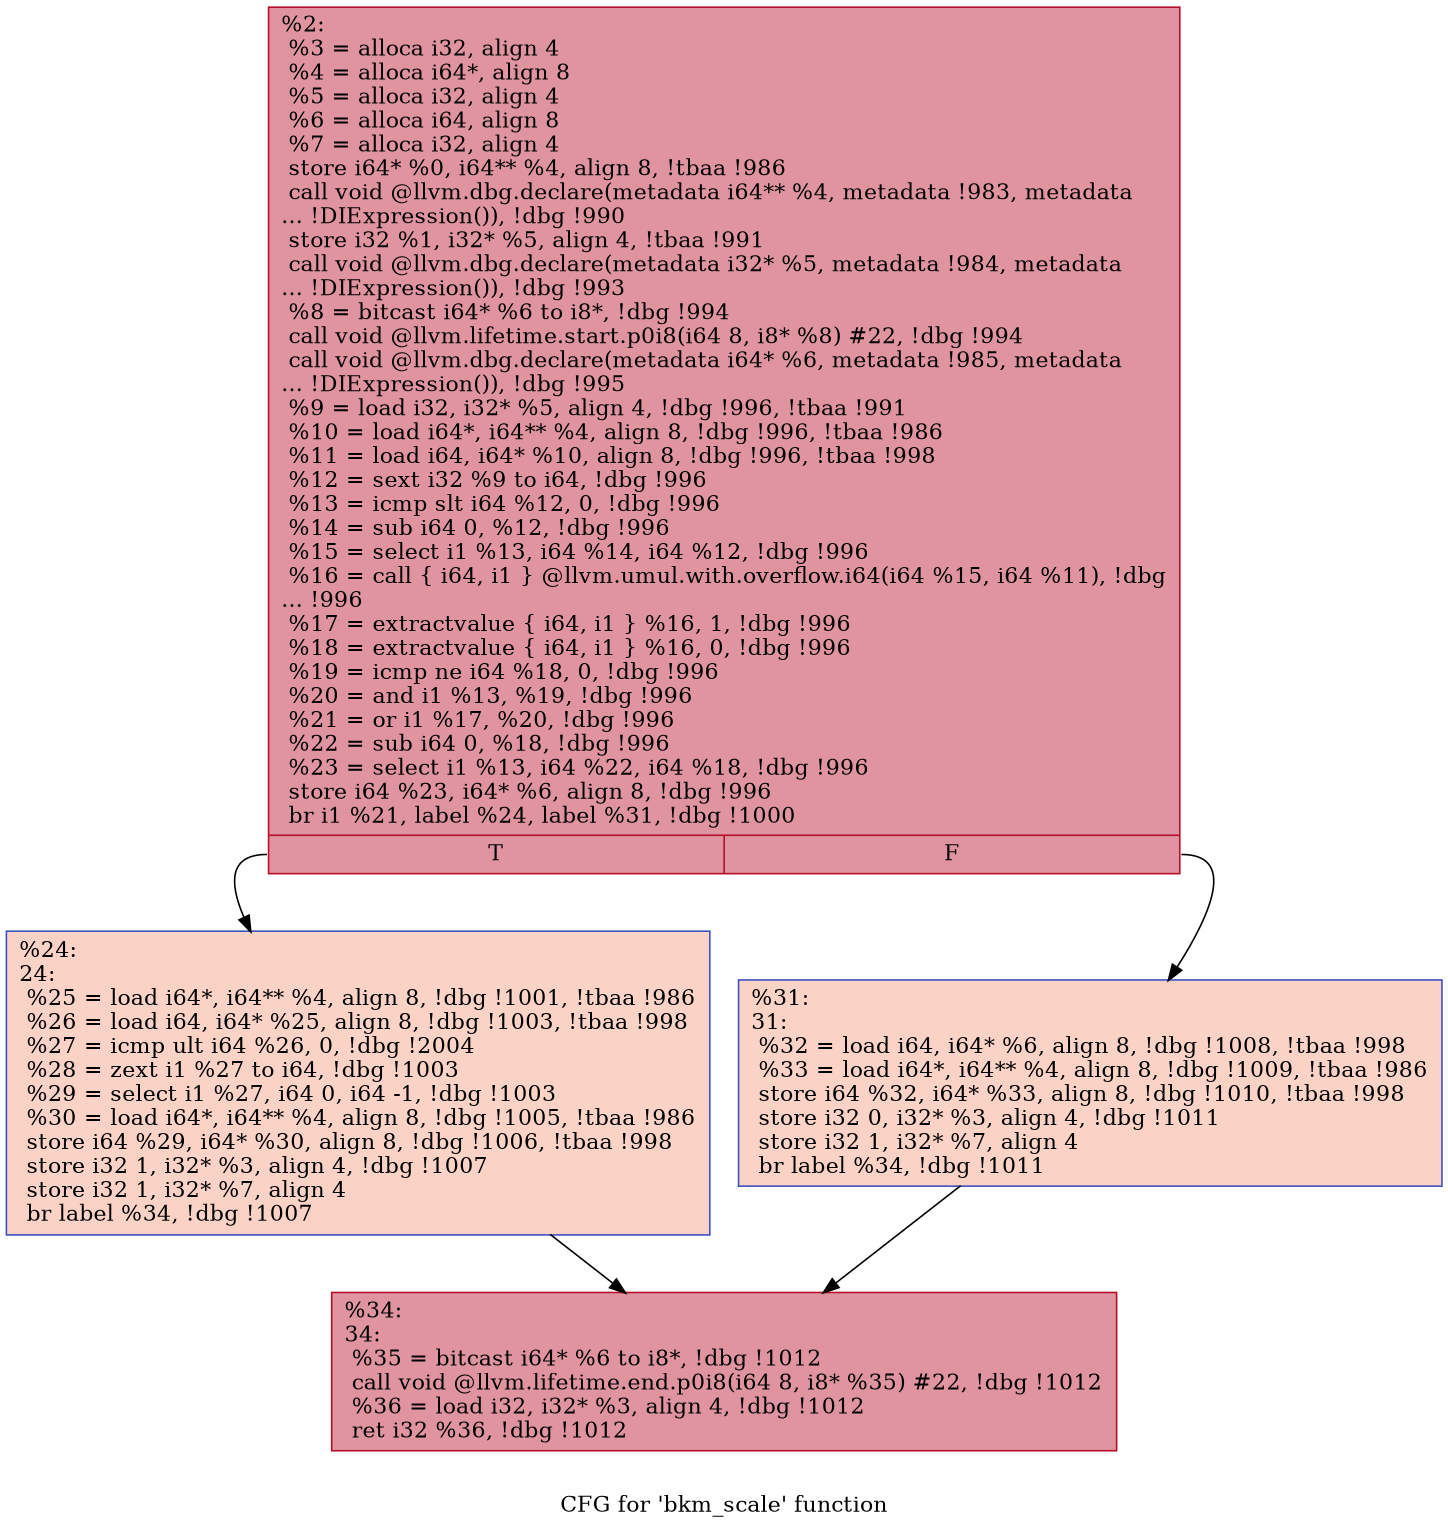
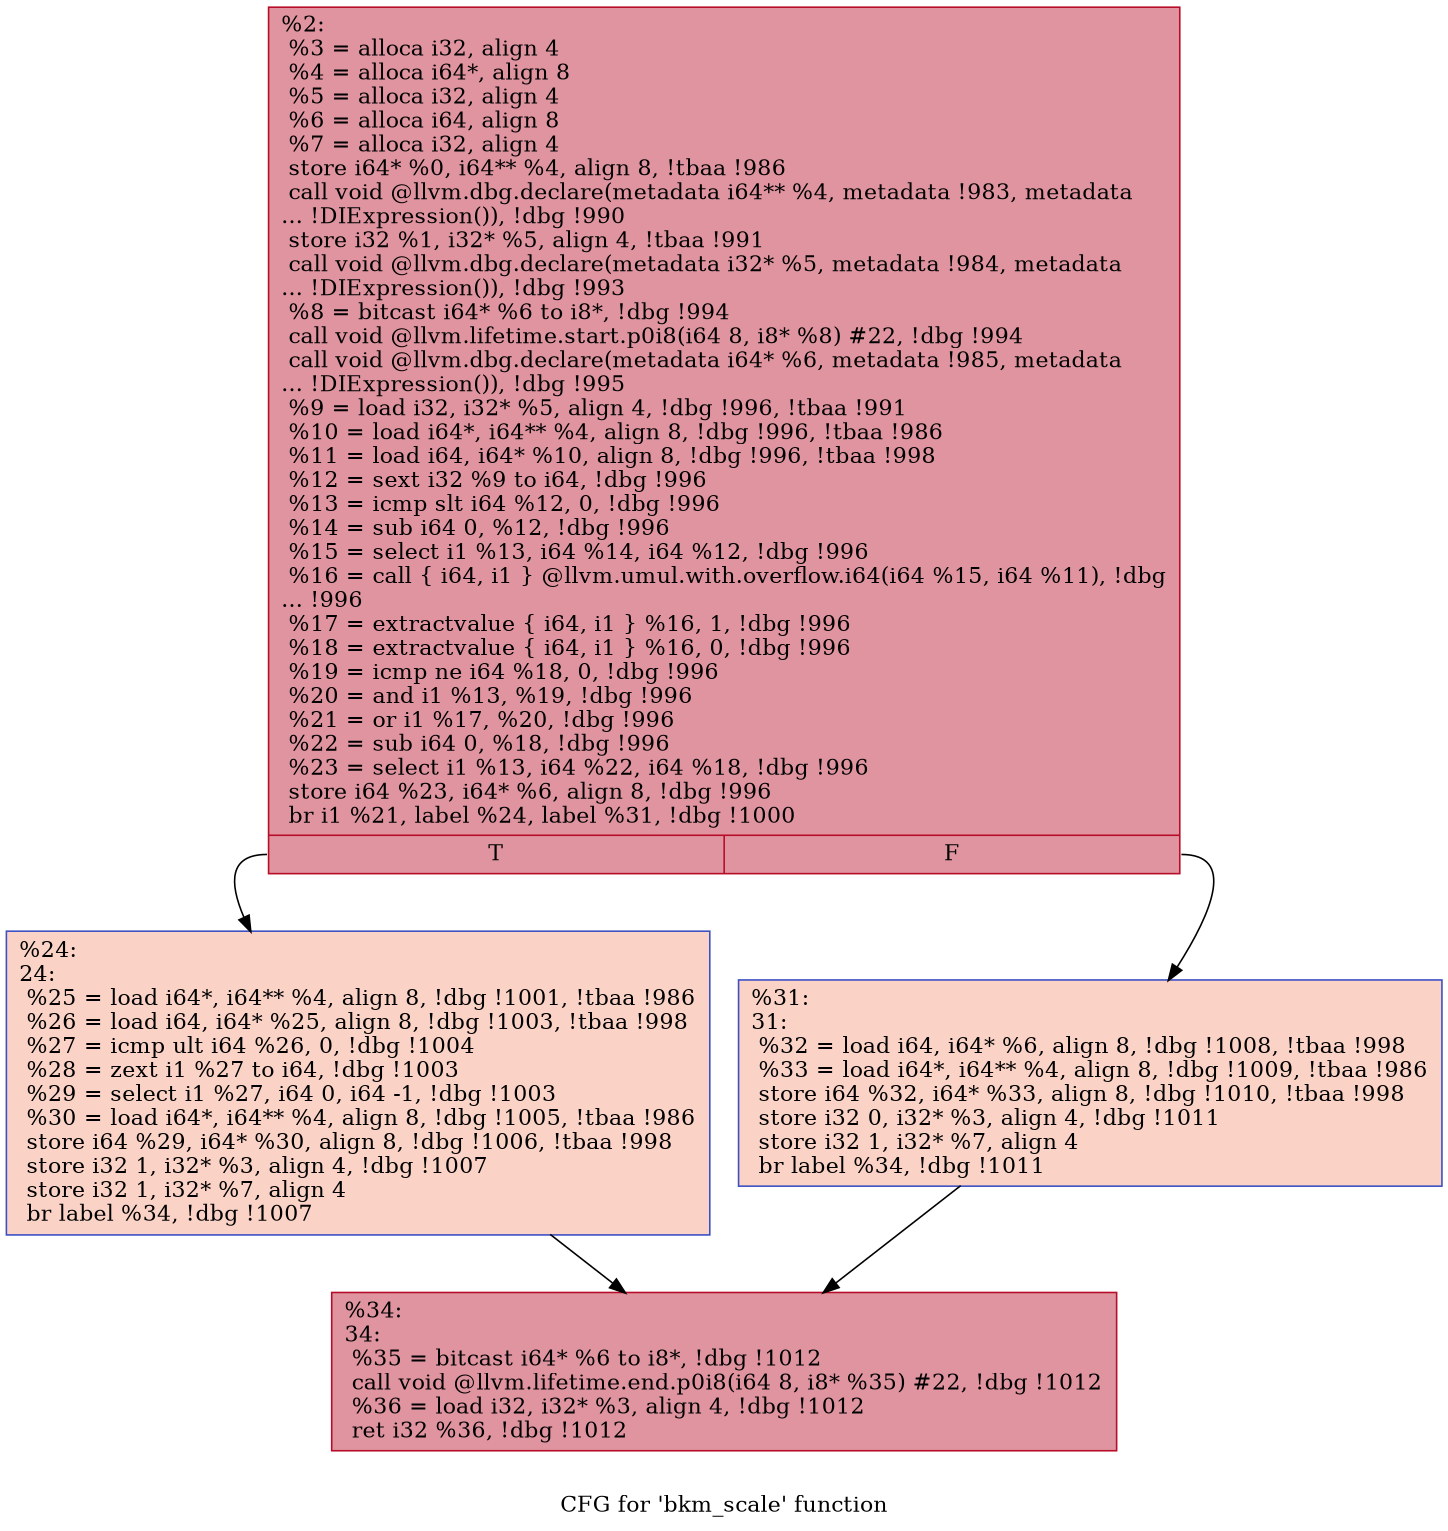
(248, 1046) -> (248, 1046)
